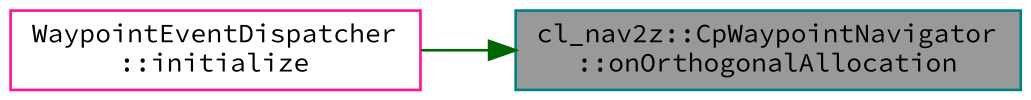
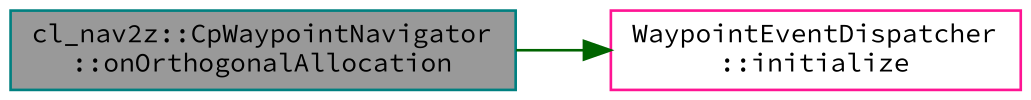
(455, 50) -> (550, 50)
